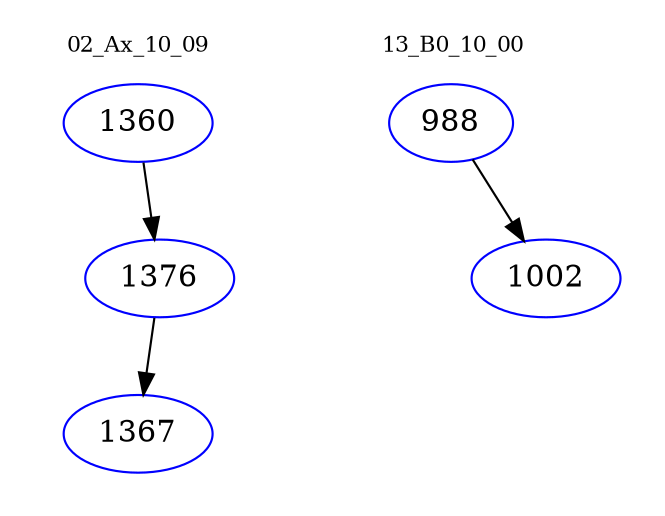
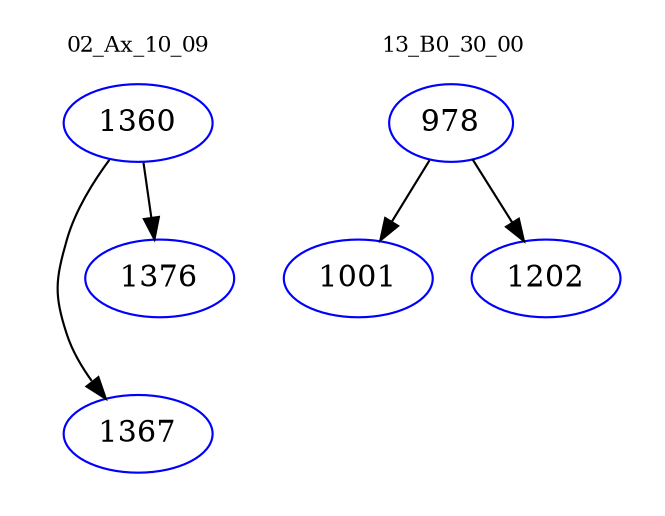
(453, 46) -> (453, 46)
(451, 123) -> (451, 123)
none -> (358, 278)
(546, 278) -> (546, 278)
(150, 346) -> (60, 268)
